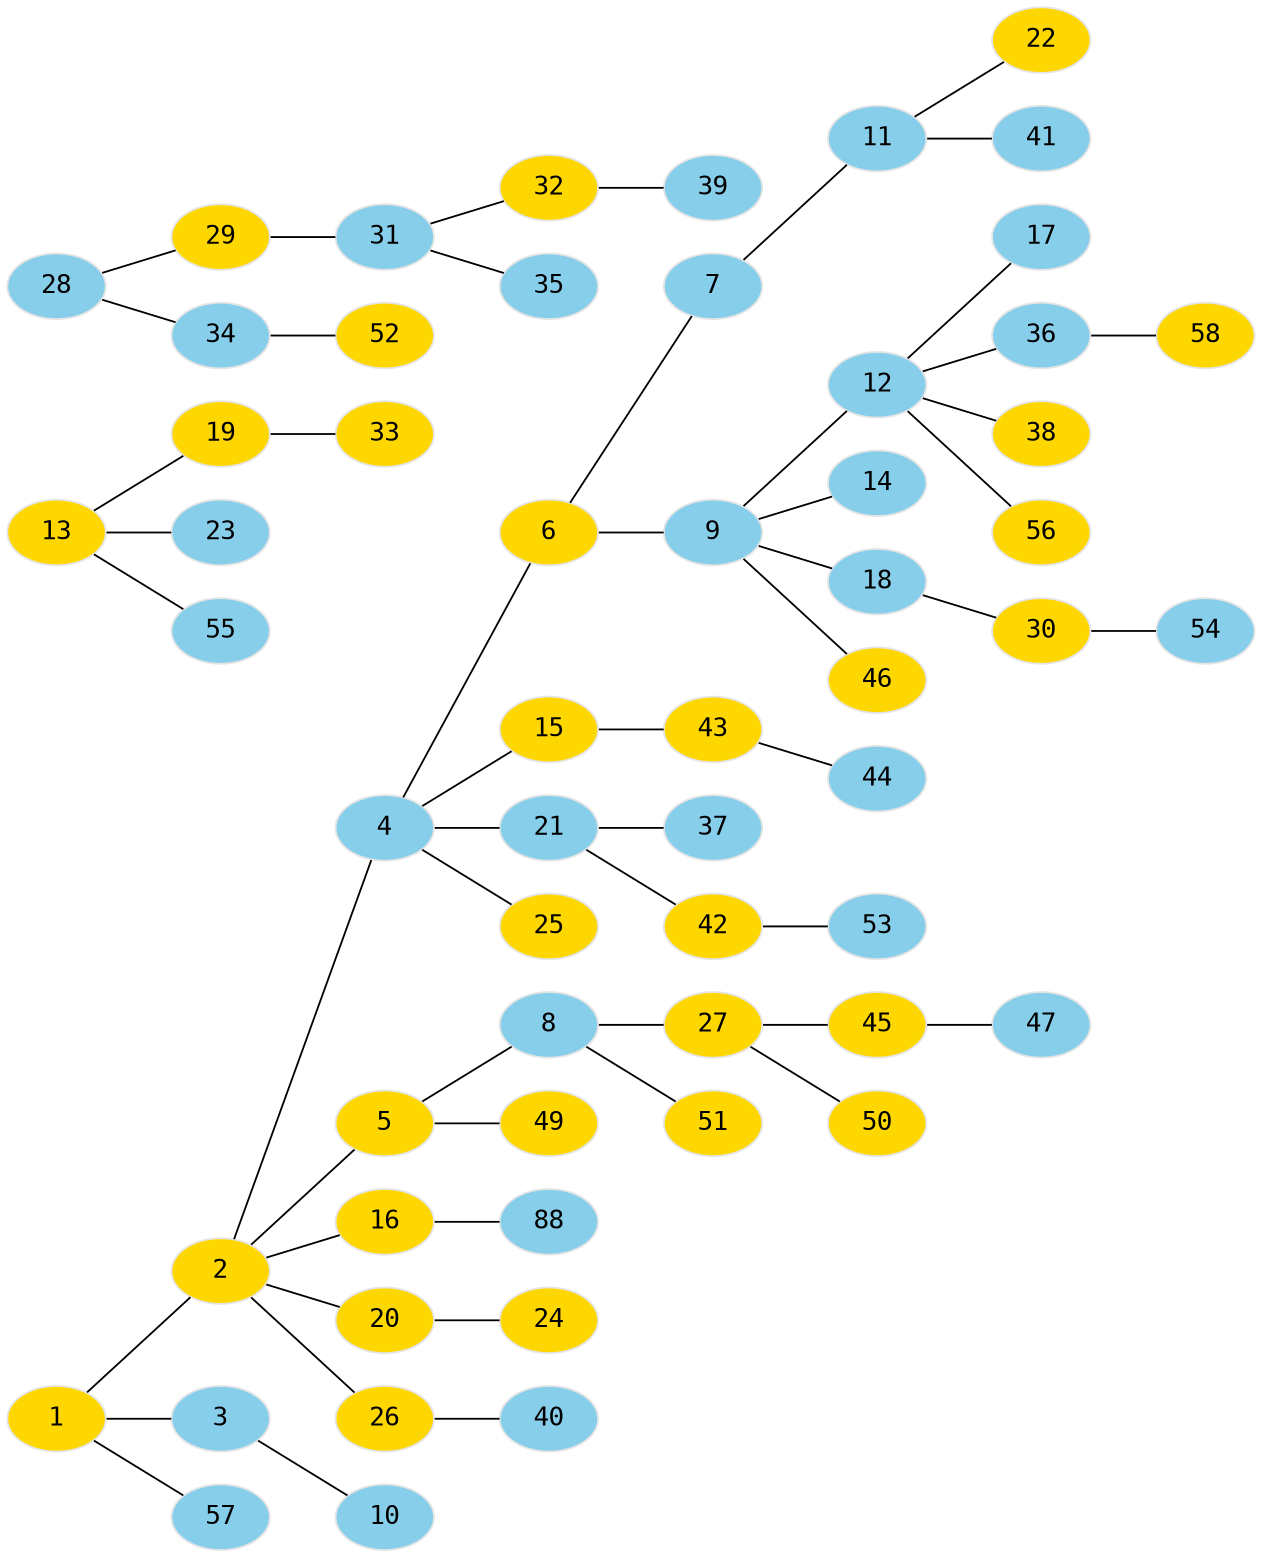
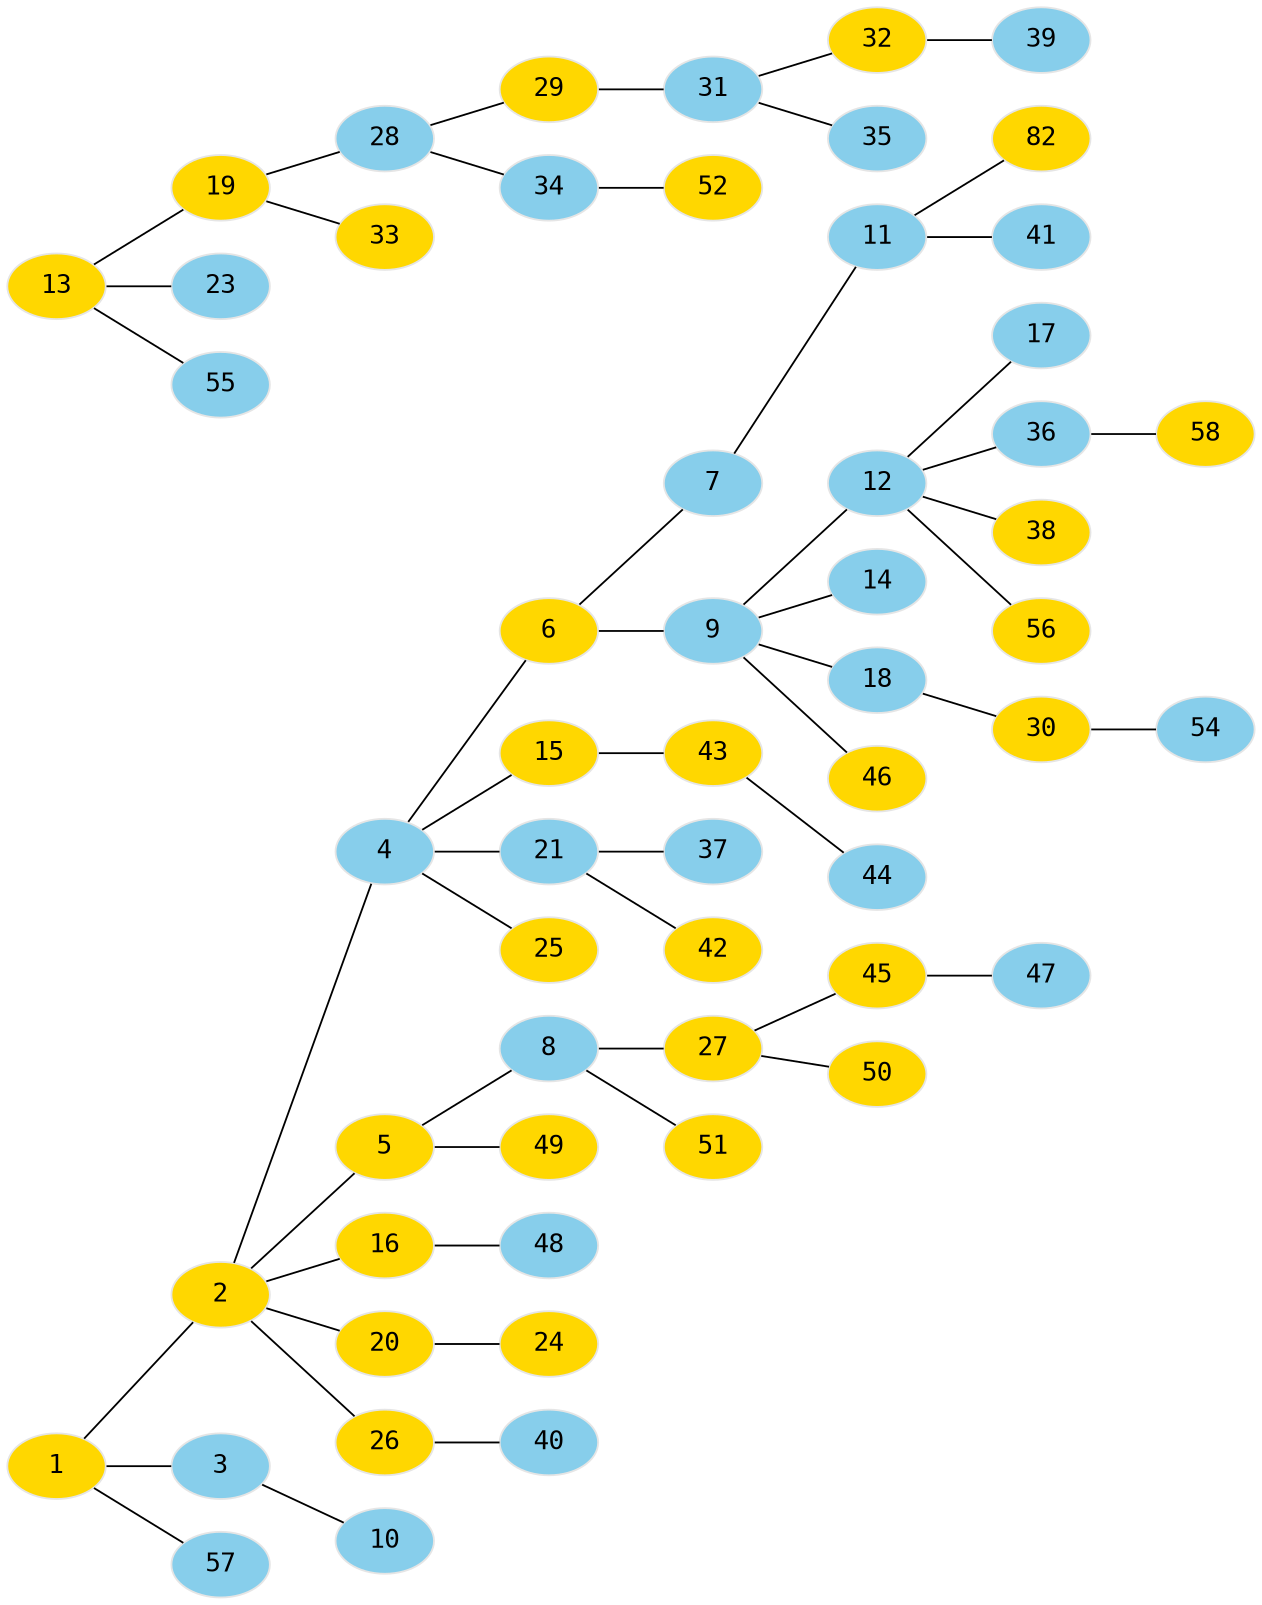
(1041, 40) -> (1041, 139)
none -> (303, 163)
(877, 926) -> none
(549, 1222) -> (549, 1246)
